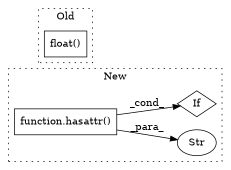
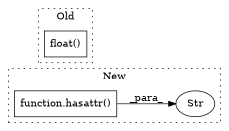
(197, 104) -> none
